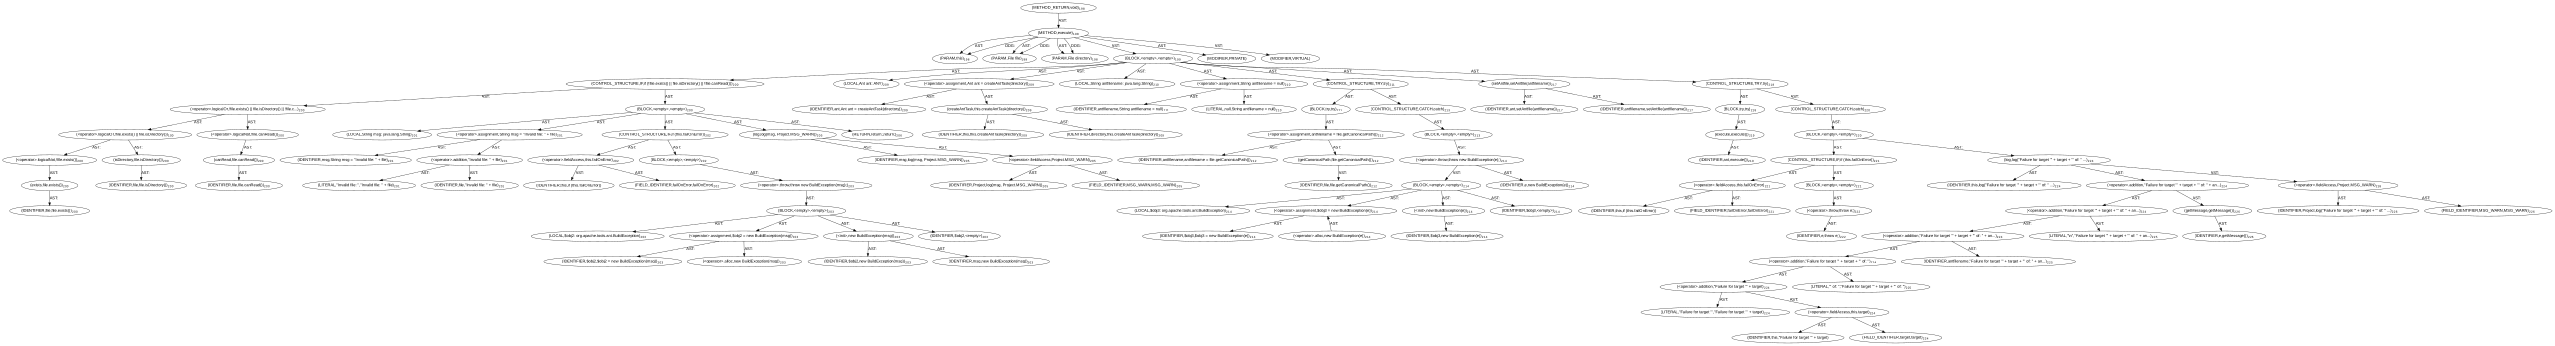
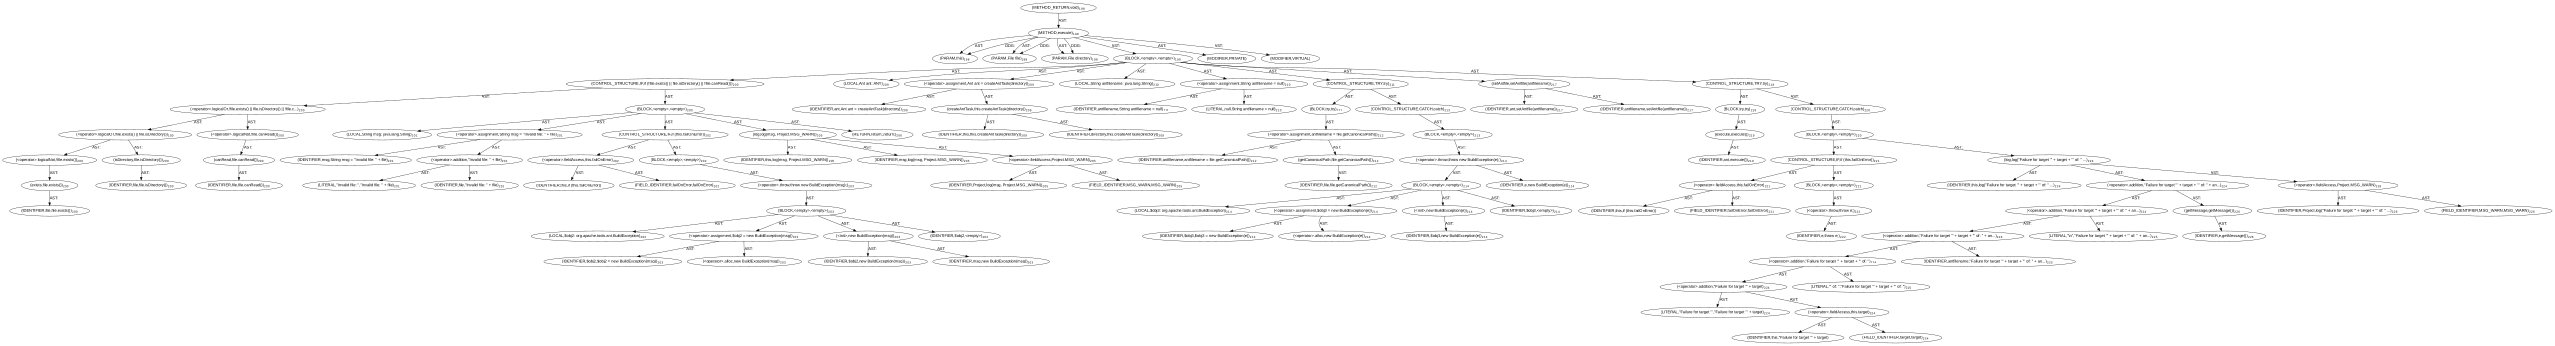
none -> (788, 160)
(1330, 225) -> (1319, 223)
